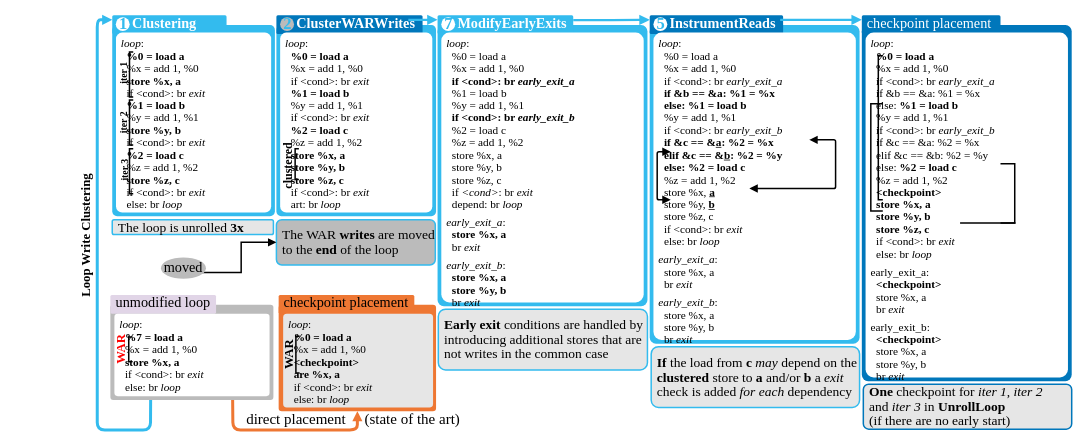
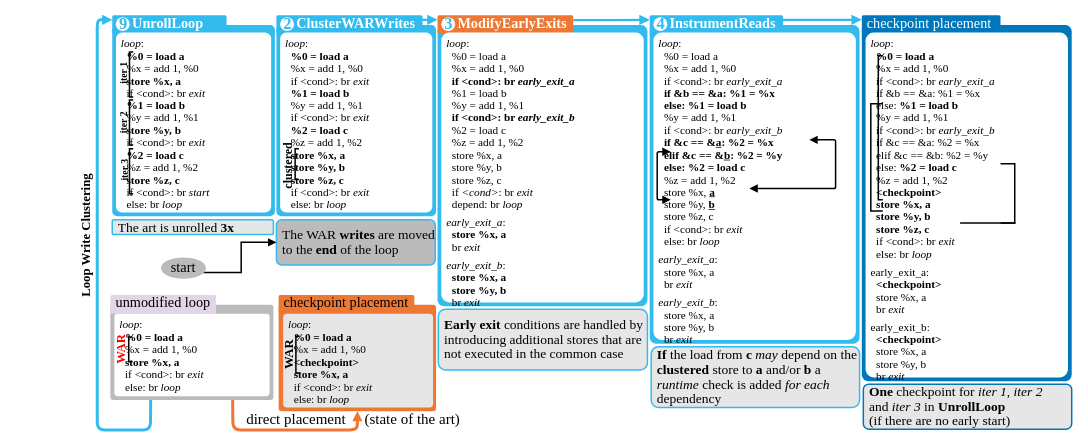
(169, 23) -> (169, 23)
(123, 24) -> (123, 24)
(287, 24) -> (287, 24)
(449, 24) -> (449, 24)
(661, 24) -> (661, 24)
(350, 25) -> (350, 25)
(506, 25) -> (506, 25)
(717, 25) -> (717, 25)
(171, 132) -> (175, 132)
(333, 132) -> (333, 132)
(191, 228) -> (189, 228)
(183, 268) -> (183, 268)
(546, 340) -> (546, 340)
(169, 360) -> (169, 360)
(336, 366) -> (336, 366)
(759, 378) -> (759, 378)
